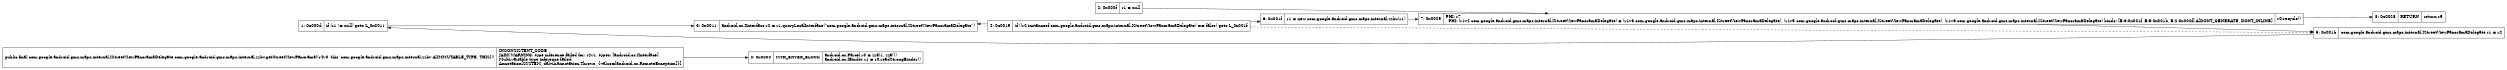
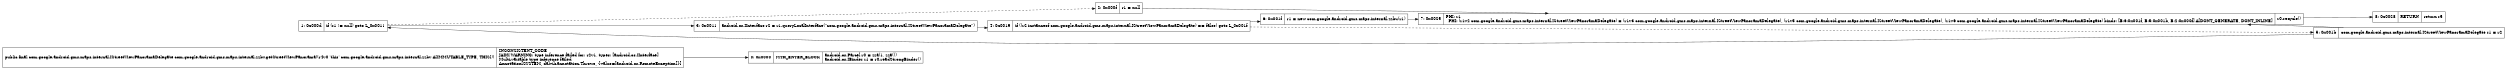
none -> (740, 17)
(1454, 17) -> (1454, 17)
(984, 24) -> (981, 28)
(2174, 28) -> (2297, 26)
